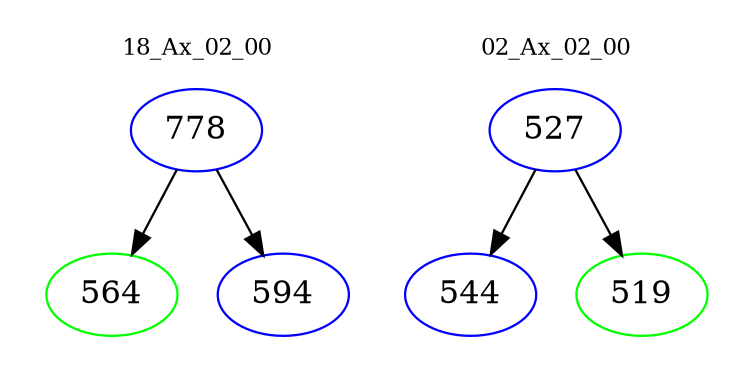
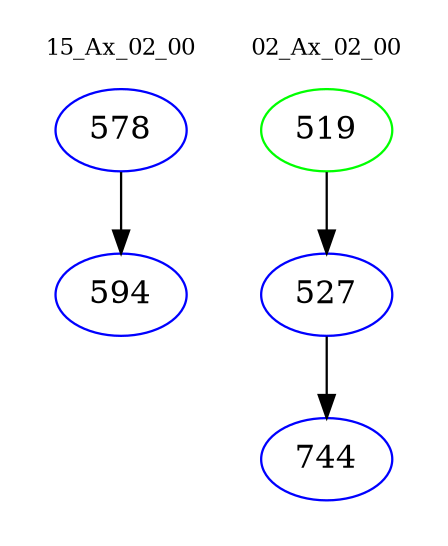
(198, 49) -> (121, 49)
(196, 130) -> (121, 130)
(593, 202) -> (327, 201)
(112, 295) -> none
(471, 295) -> (327, 459)
